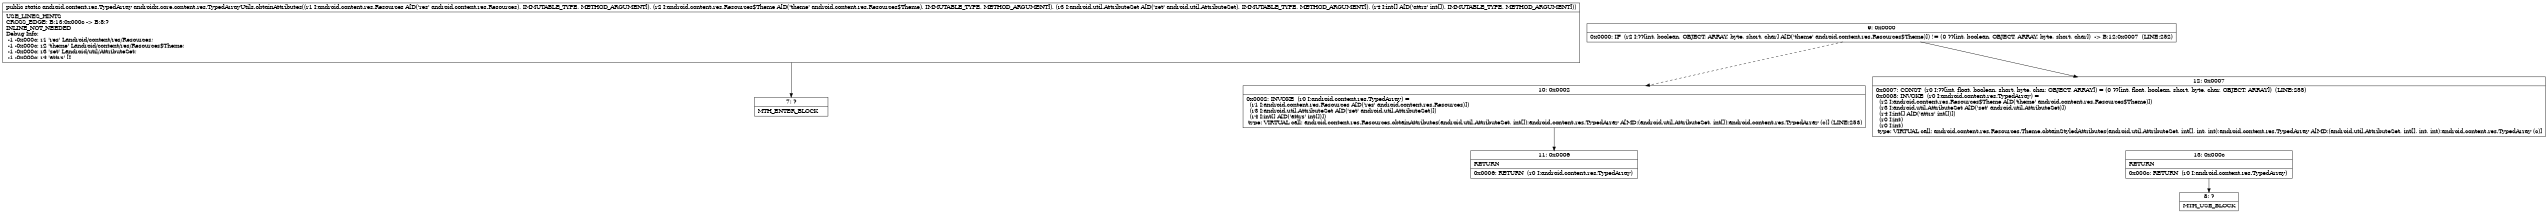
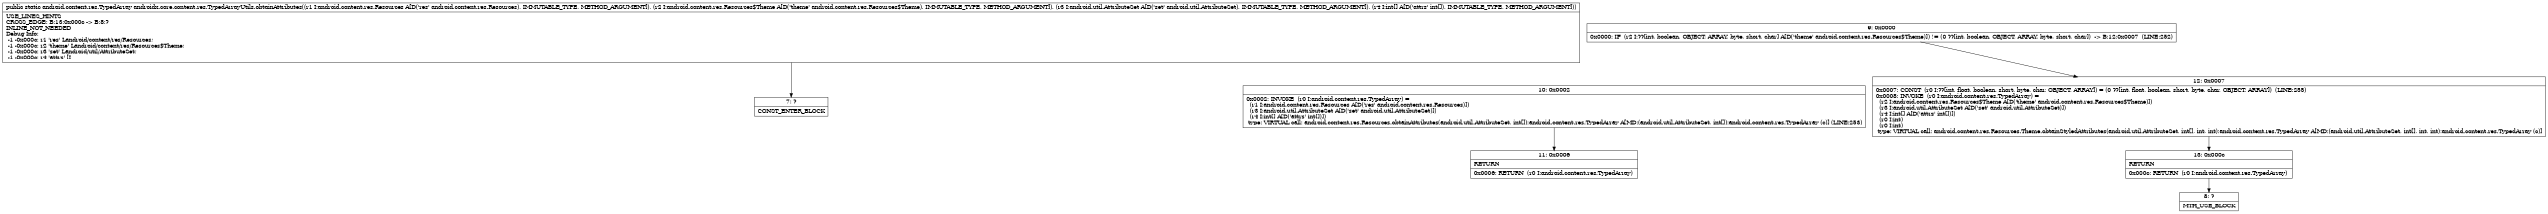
(1746, 63) -> none
(788, 111) -> (791, 111)
none -> (2209, 142)
